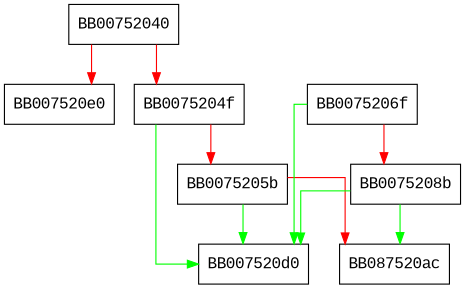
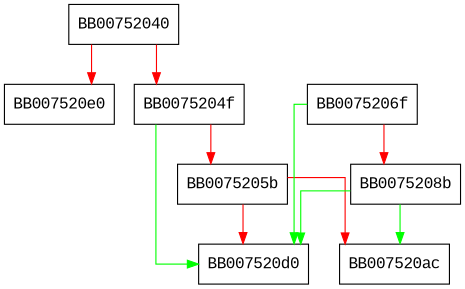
(243, 218) -> (243, 218)
(395, 264) -> (395, 264)
